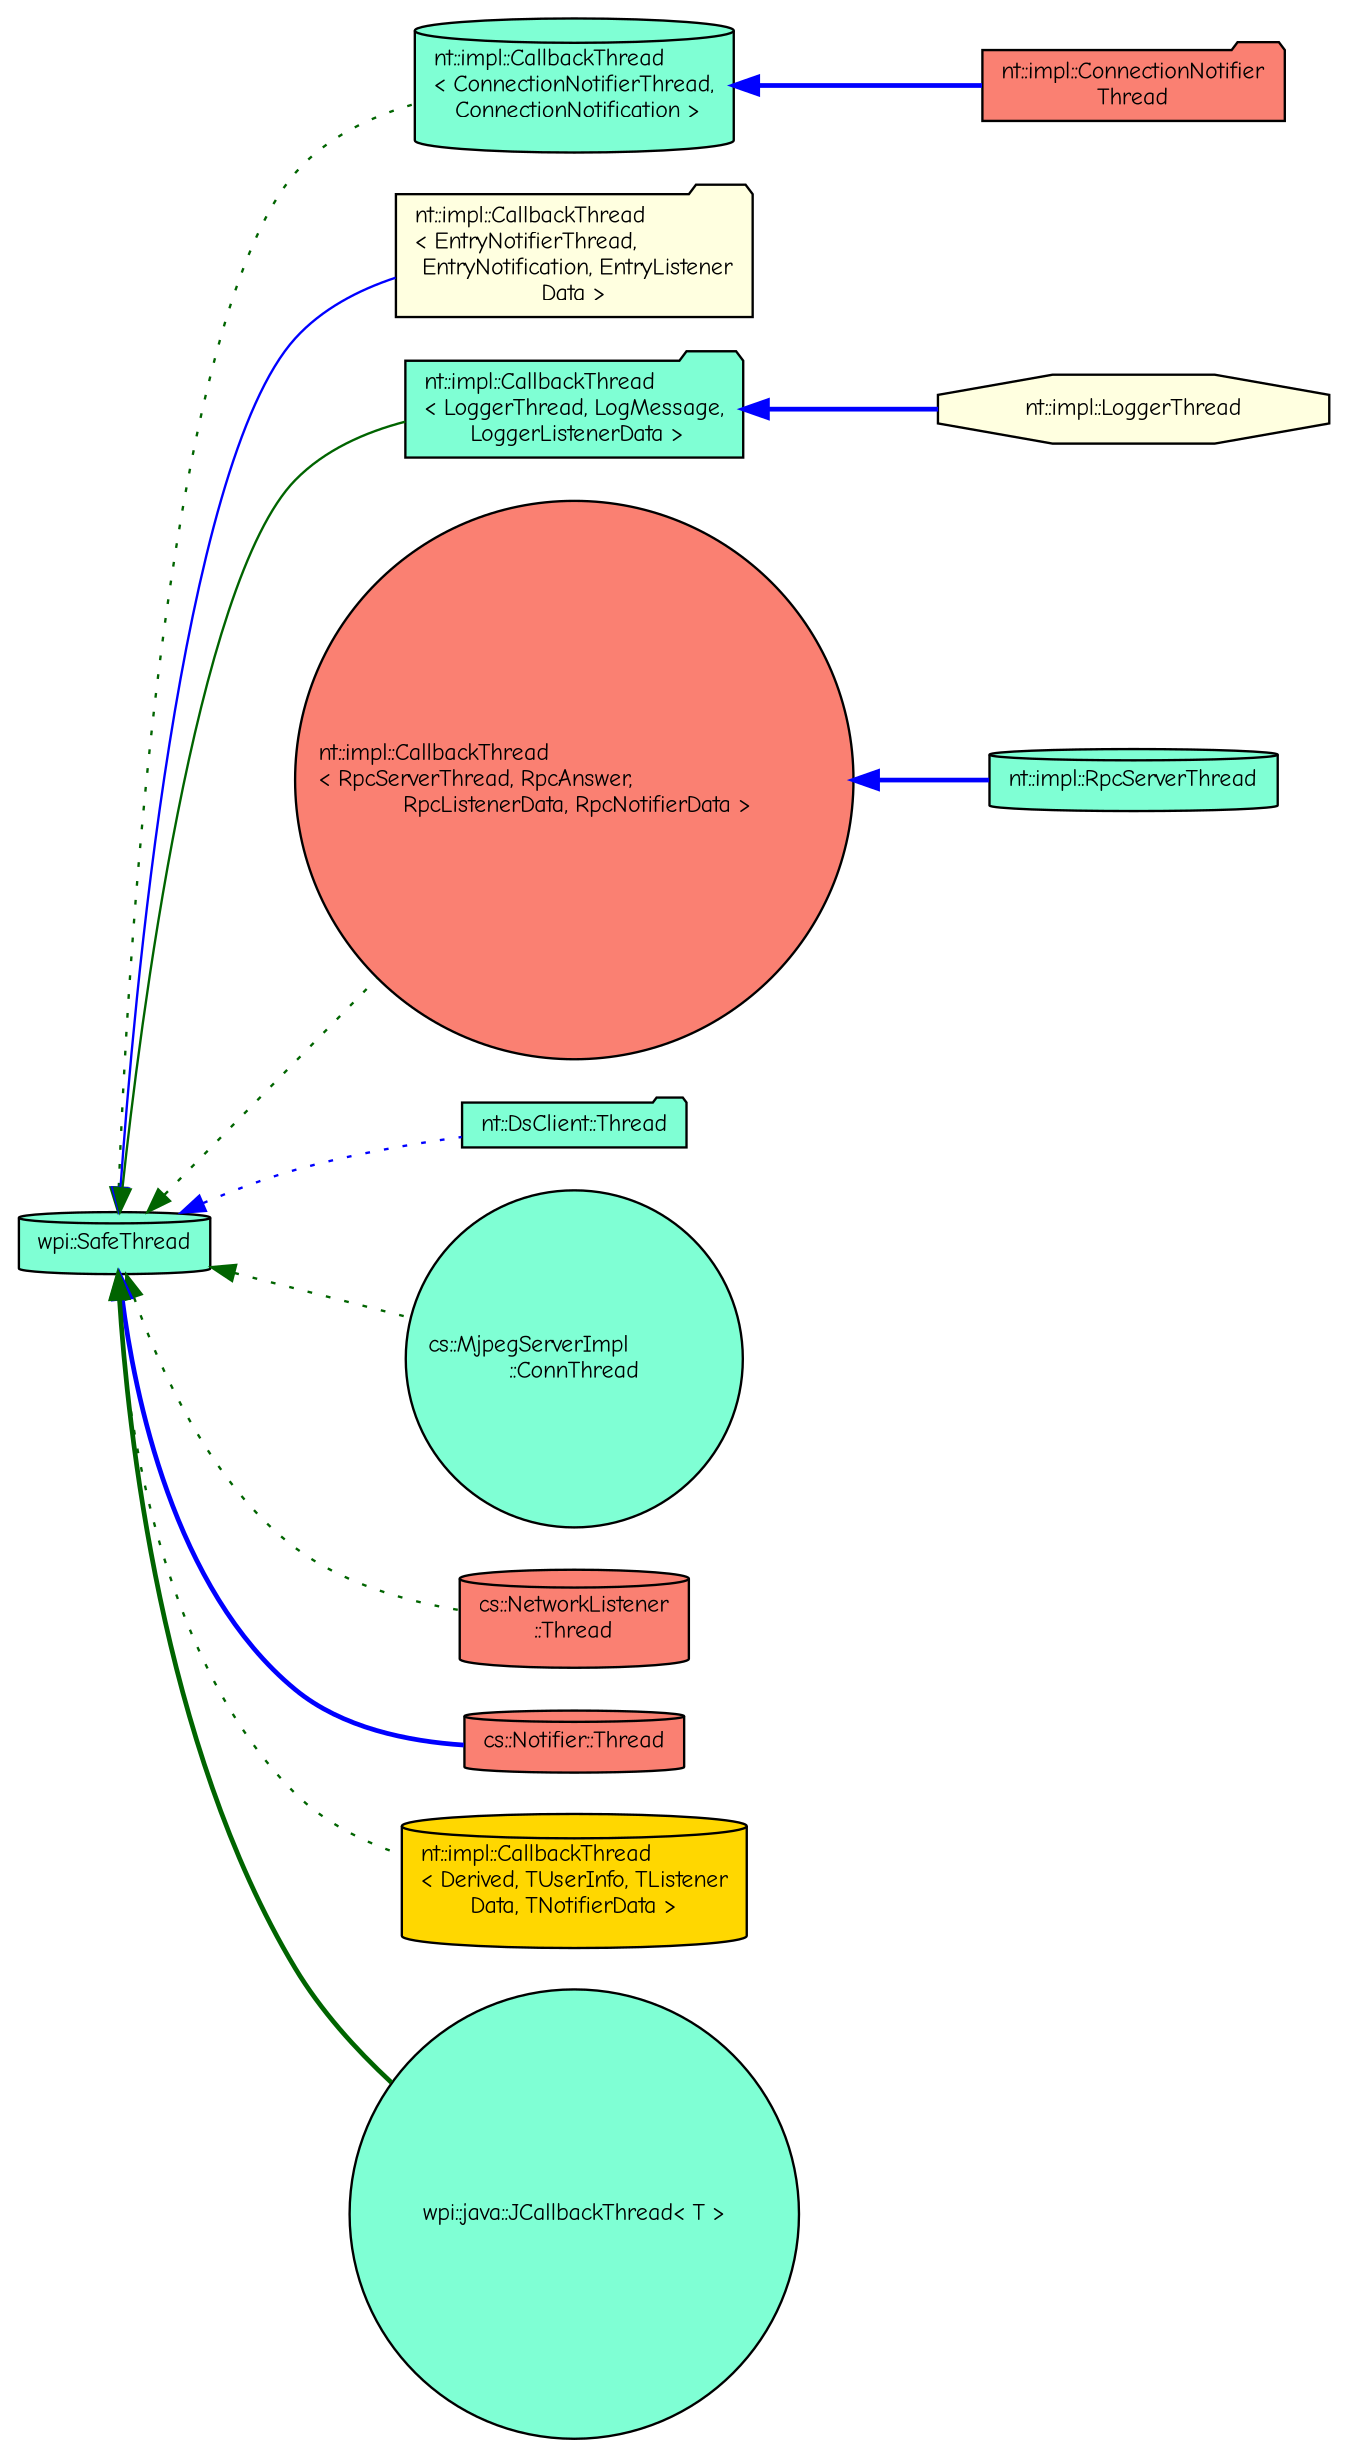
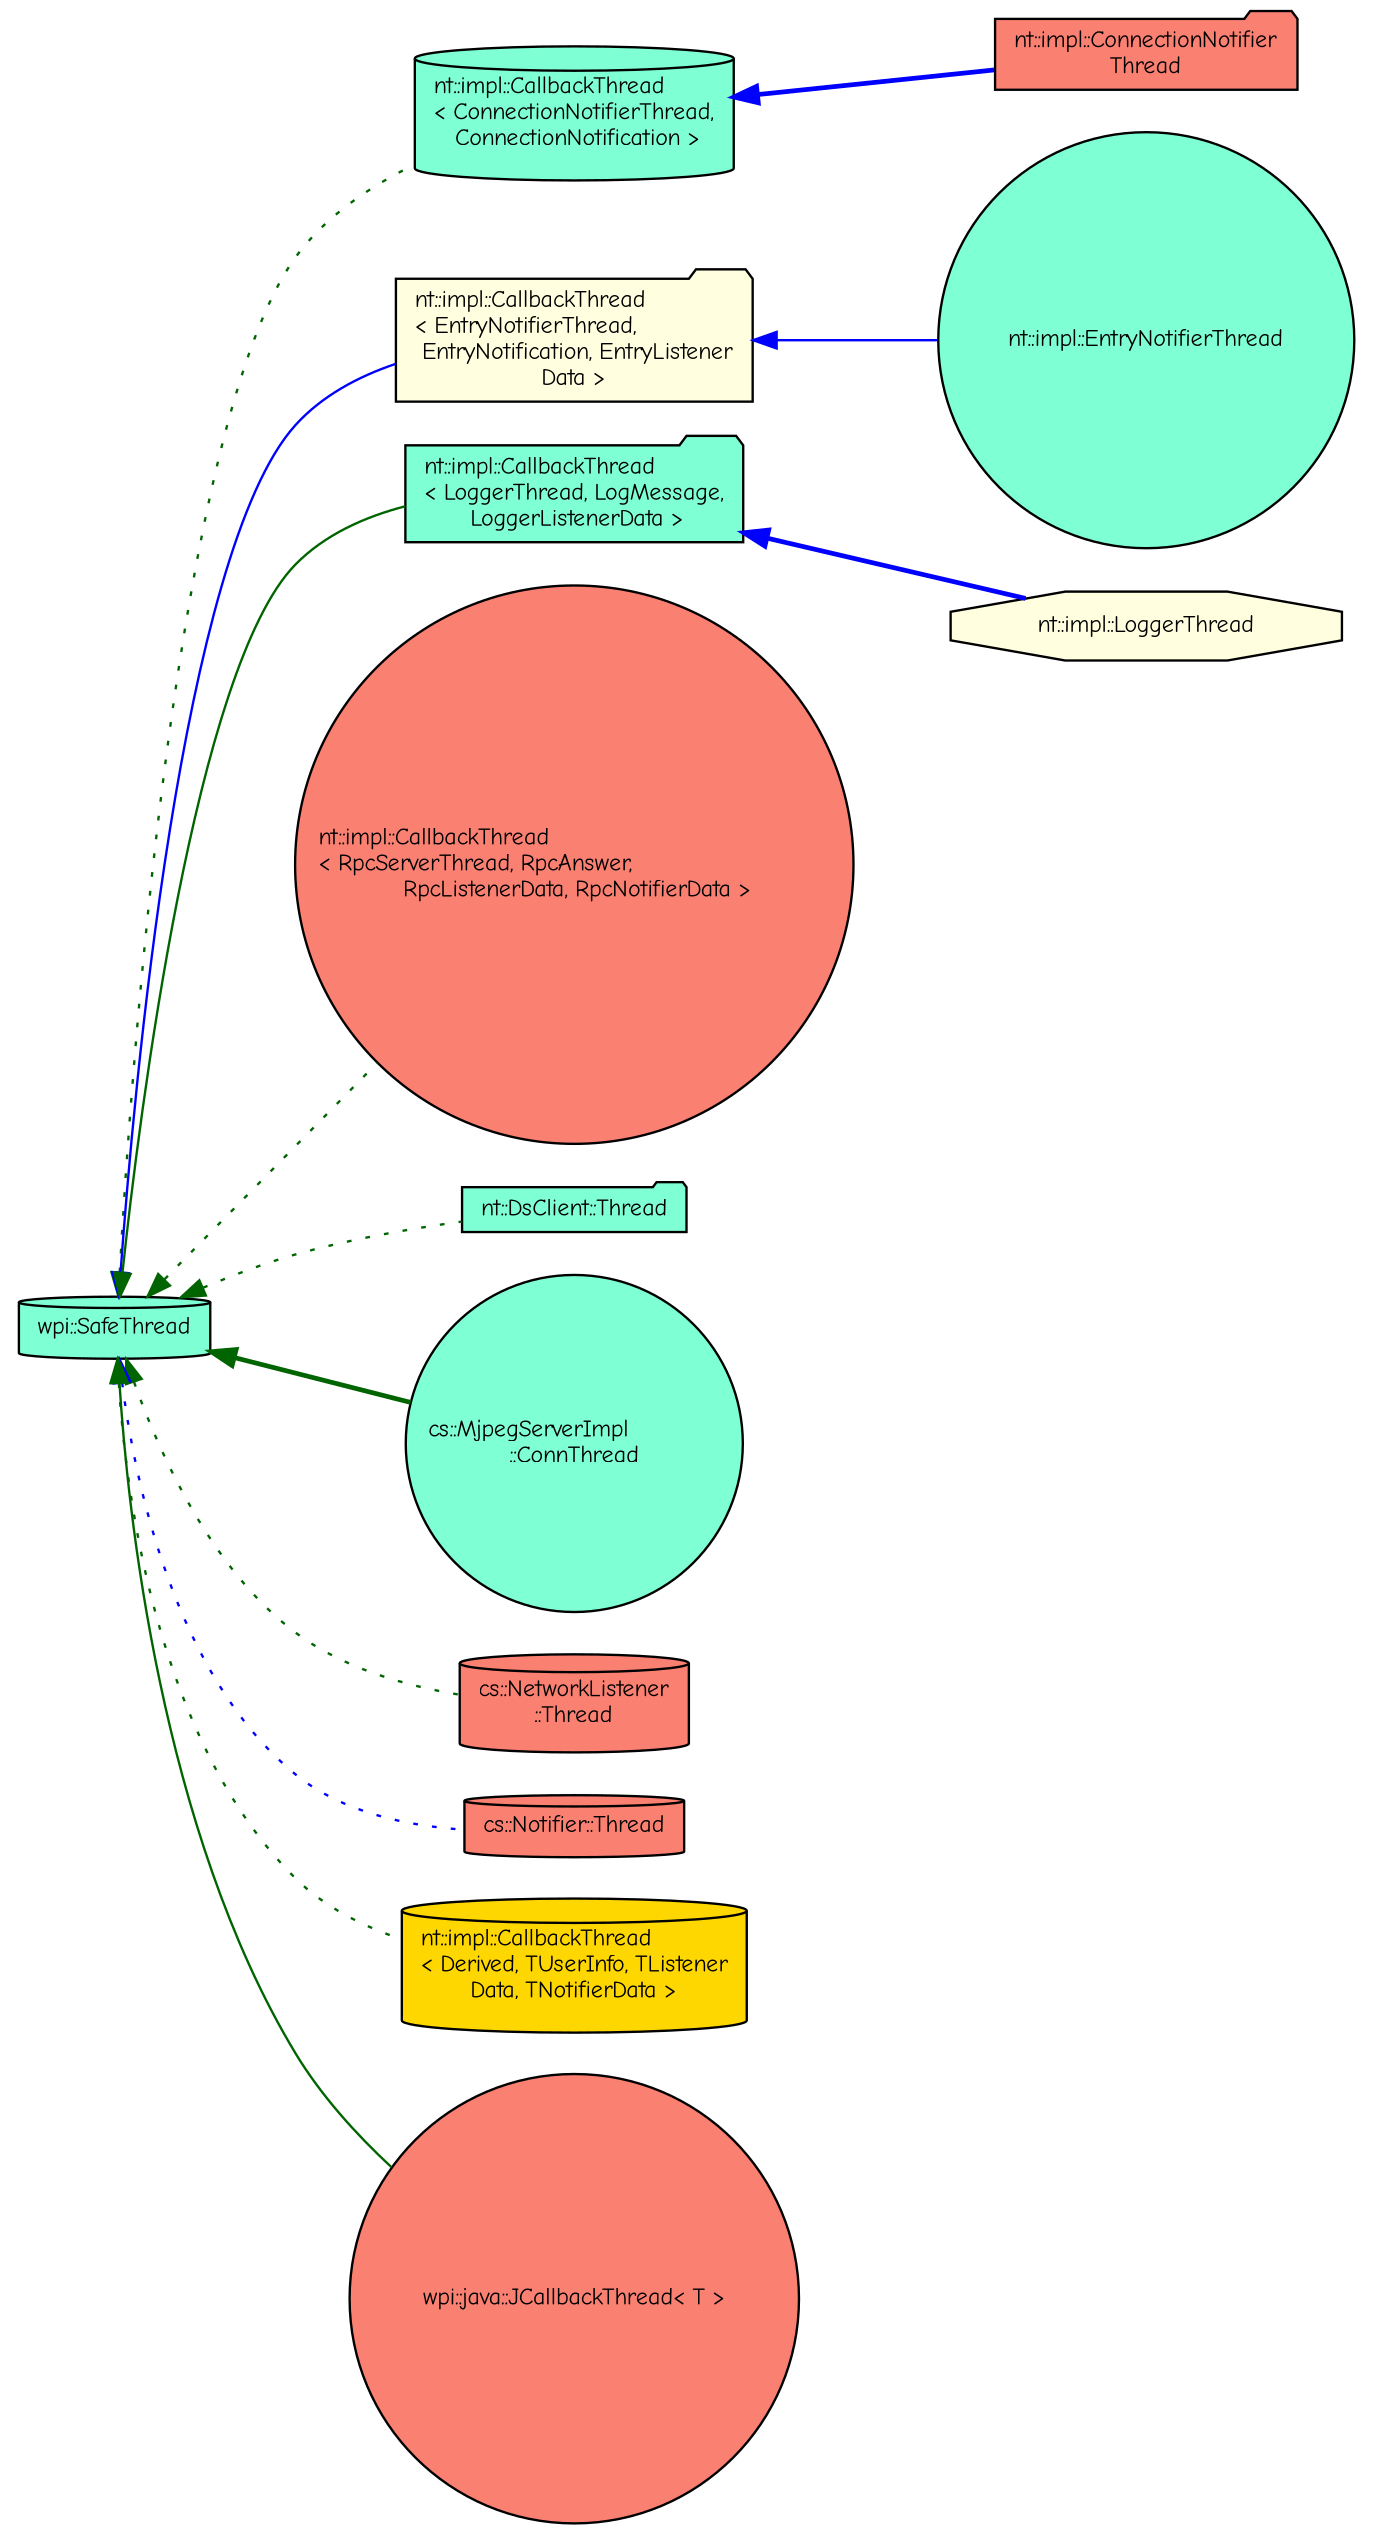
none -> (1146, 340)
(1134, 780) -> none
(330, 1161) -> (330, 1246)
(322, 1295) -> (322, 1380)
(214, 1591) -> (214, 1675)
(190, 1716) -> (190, 1801)
(574, 2214) -> (574, 2299)
